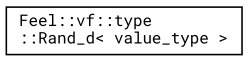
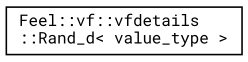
(124, 31) -> (124, 31)
